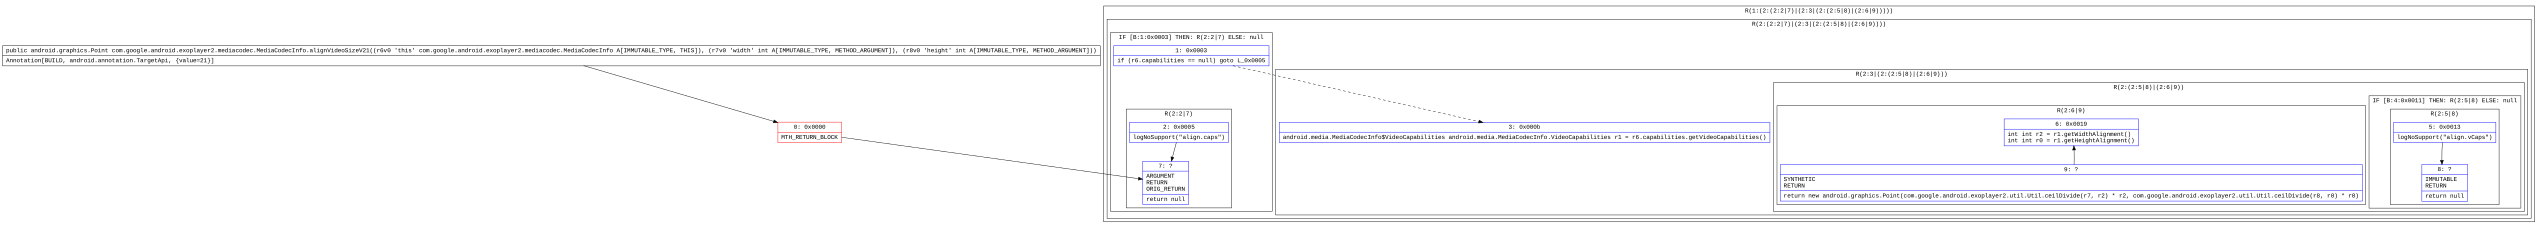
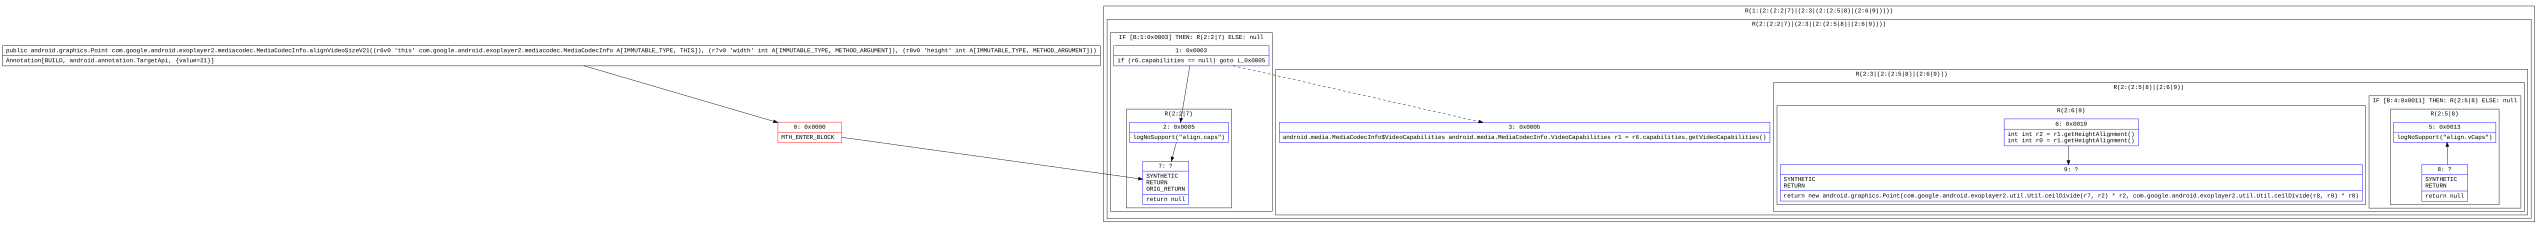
none -> (1186, 92)
(2069, 134) -> (2071, 134)
(810, 137) -> (808, 137)
(2442, 151) -> (2448, 156)
(2074, 157) -> (2068, 153)
(1161, 176) -> (1162, 176)
(2441, 179) -> (2441, 179)
